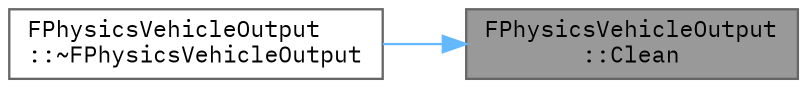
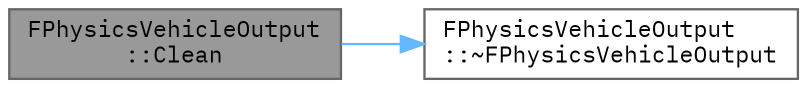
(413, 44) -> (371, 44)
